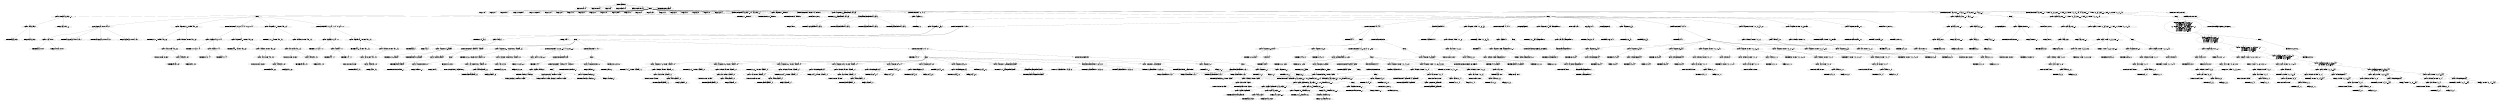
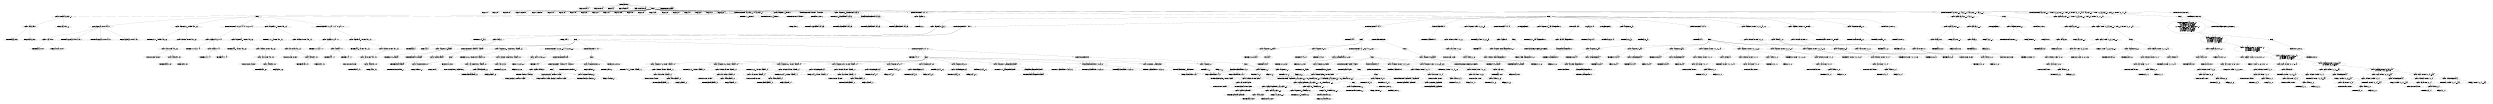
(1062, 70) -> (1062, 70)
(1214, 75) -> none
(1271, 75) -> (1270, 75)
